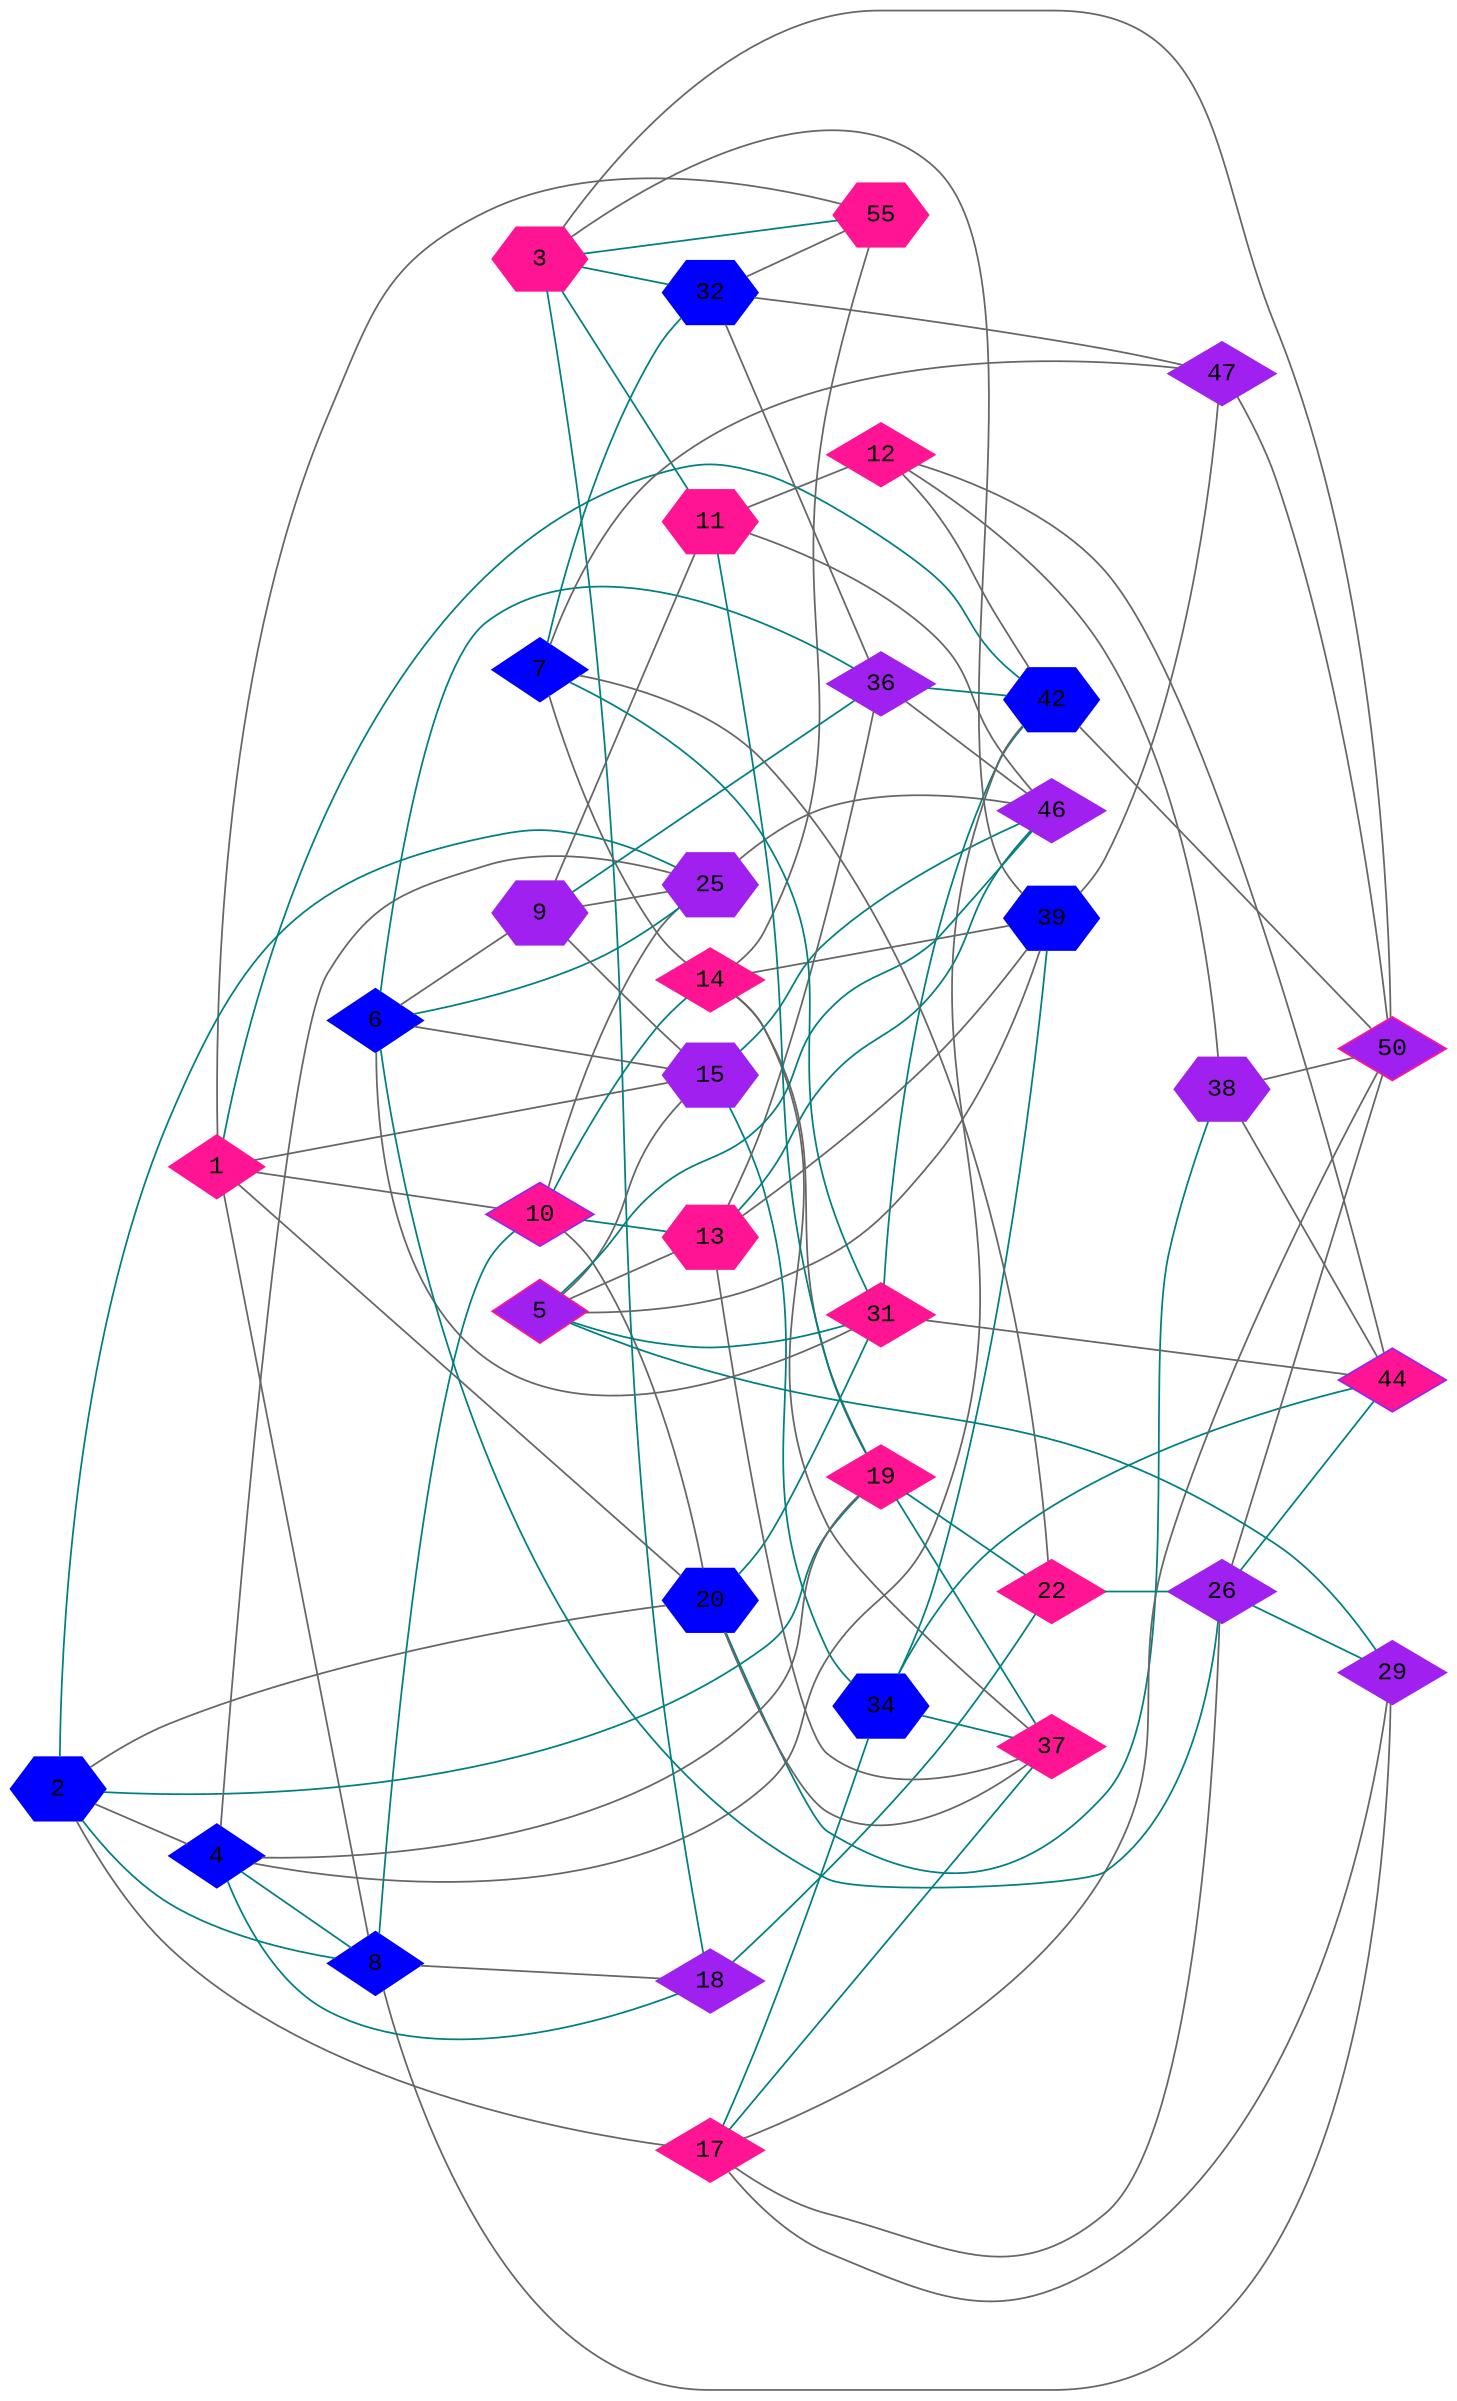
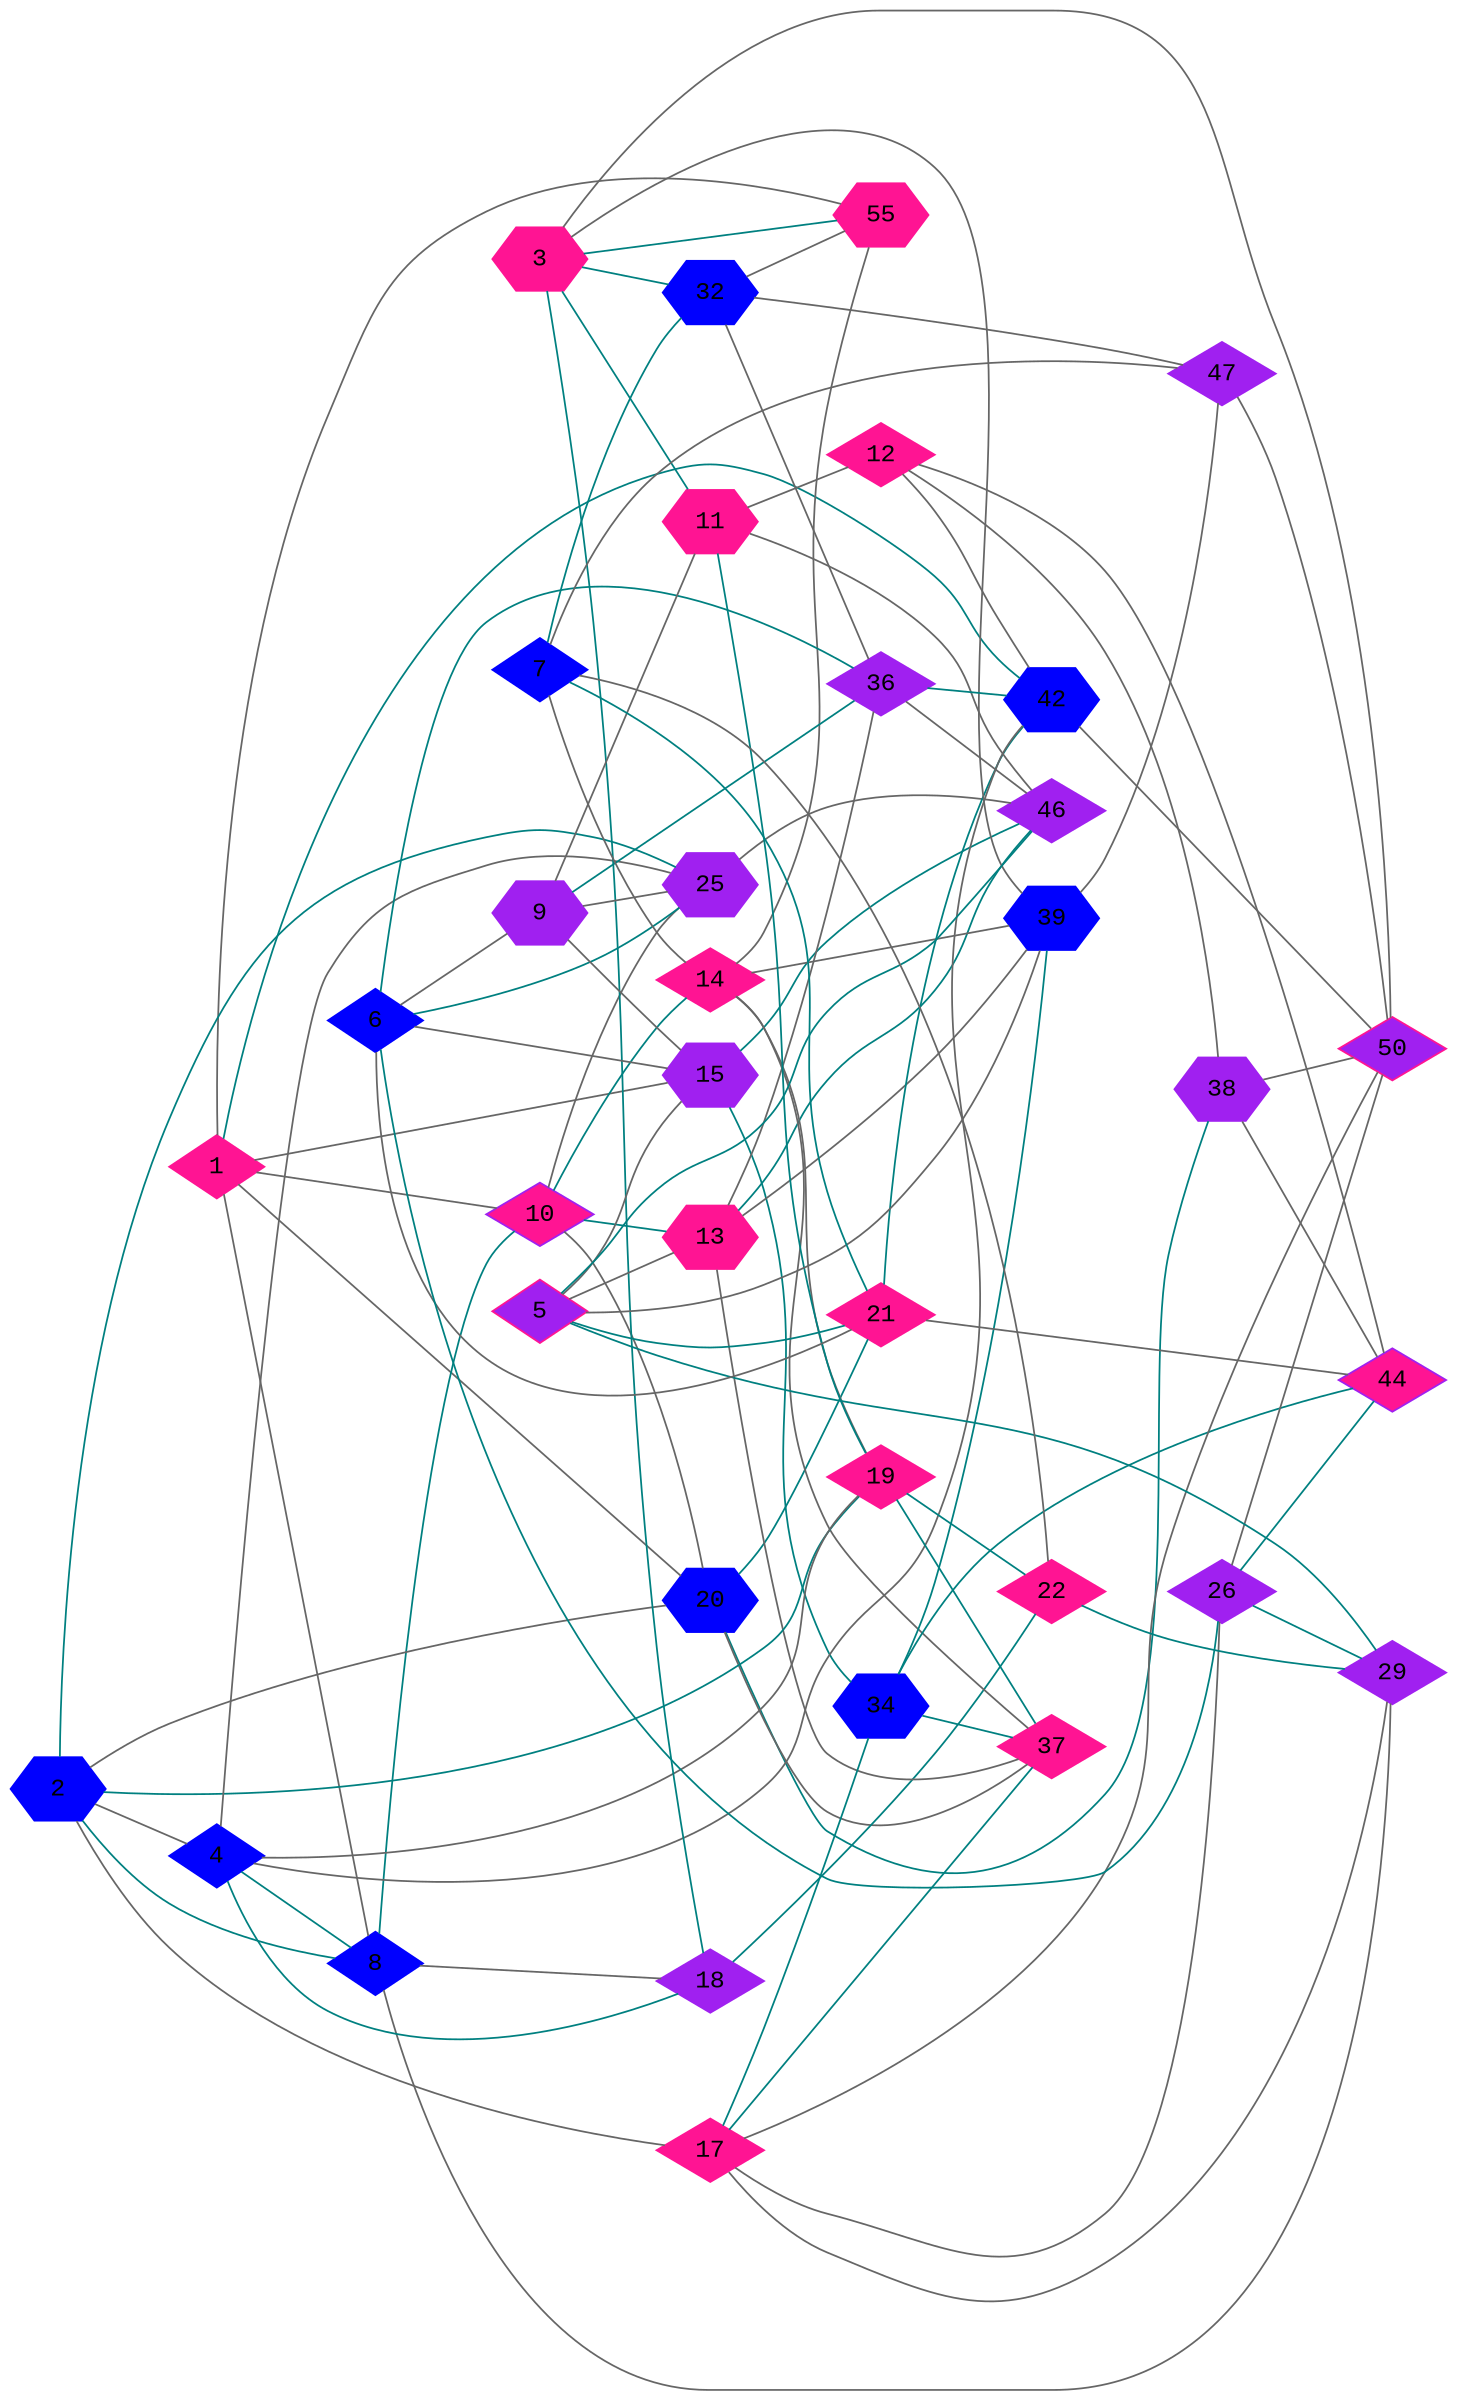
(881, 1315) -> (881, 1315)
(1137, 1592) -> (1204, 1648)
